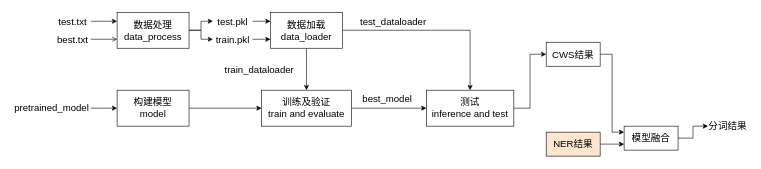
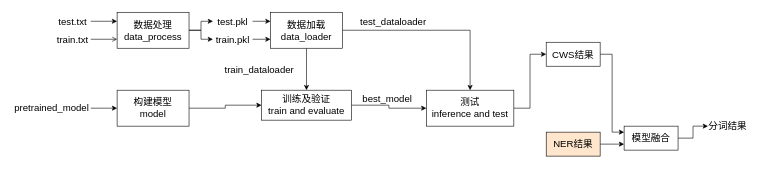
(72, 39) -> (72, 39)
(306, 108) -> (306, 105)
